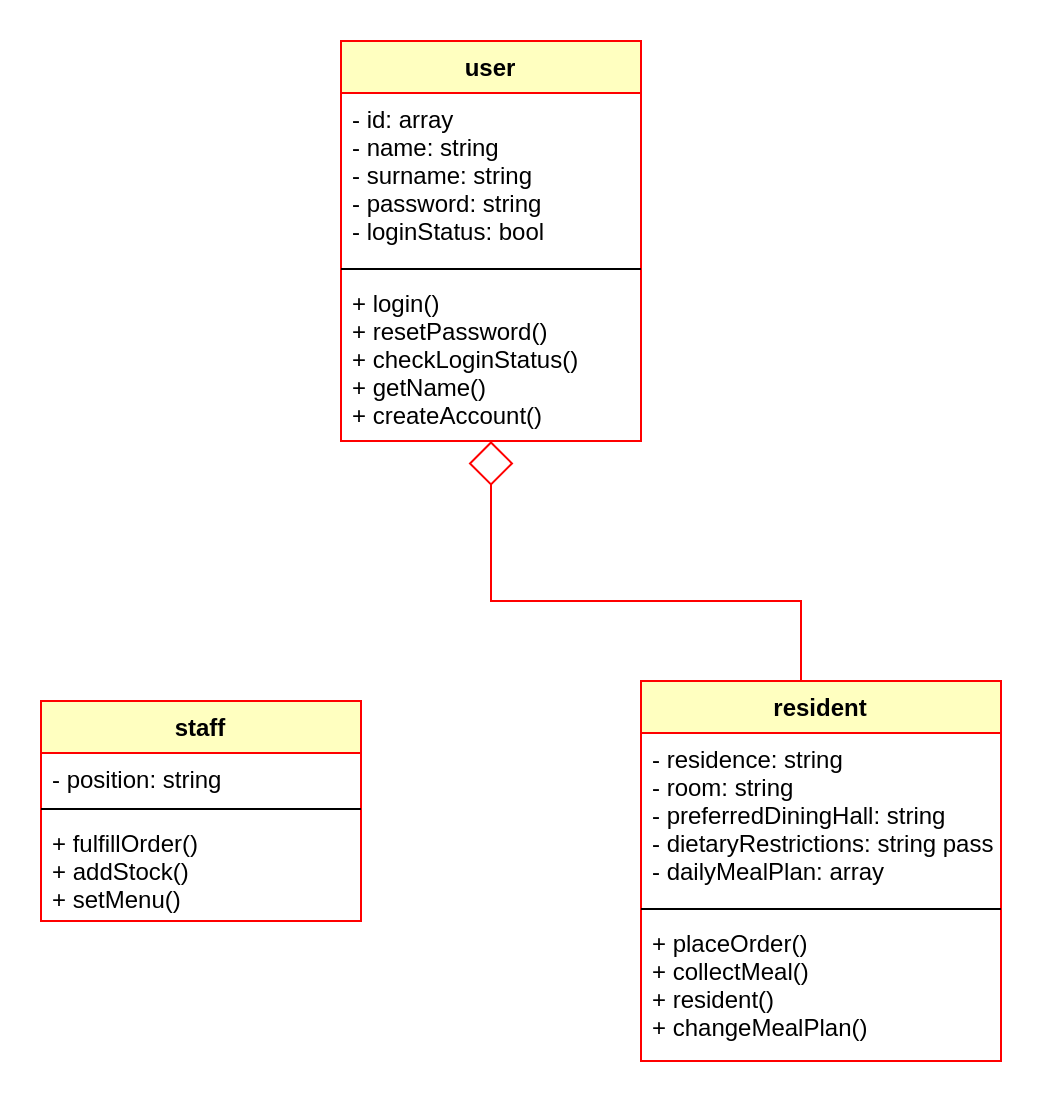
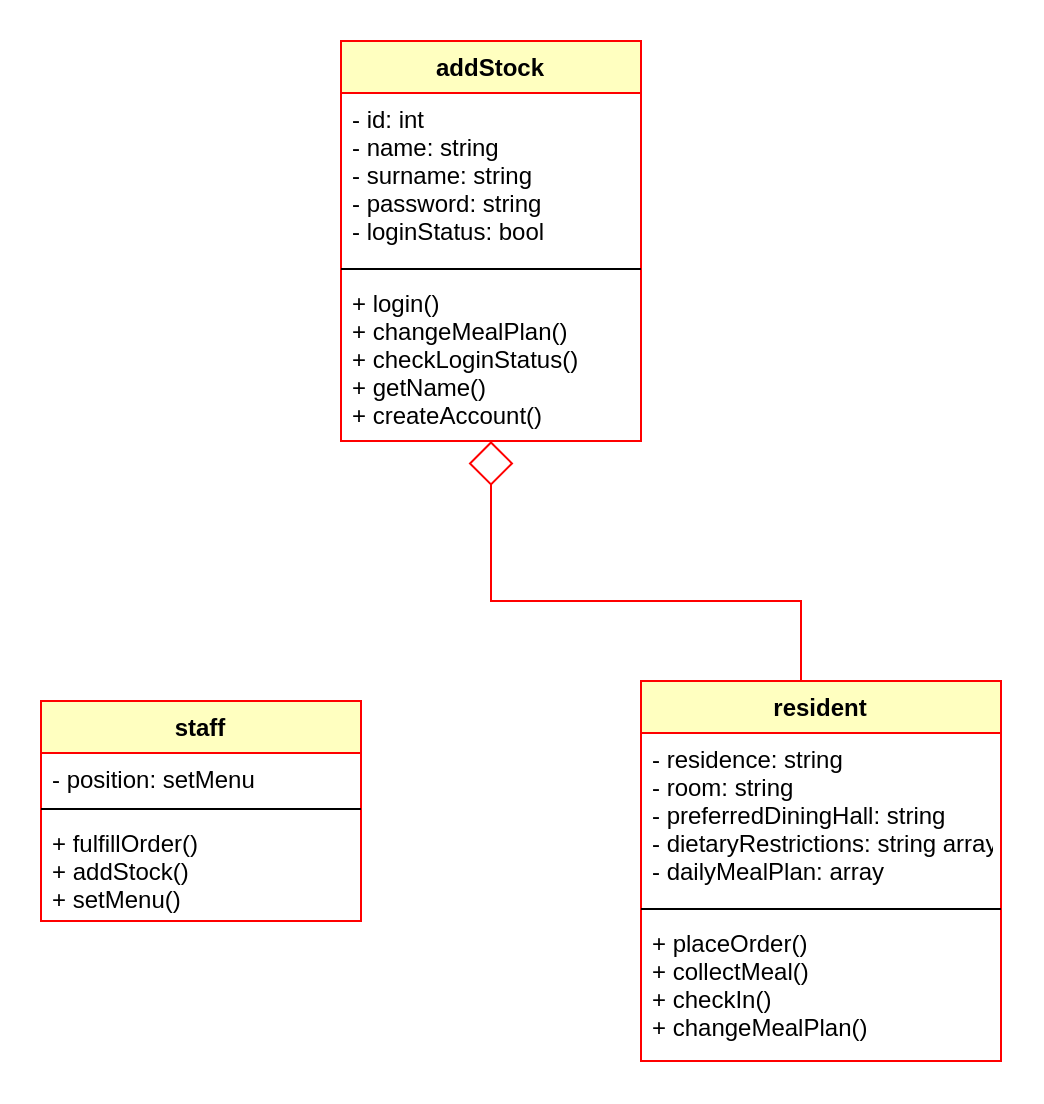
(490, 68) -> (490, 68)
(413, 120) -> (397, 120)
(403, 304) -> (403, 304)
(764, 760) -> (764, 760)
(154, 780) -> (164, 780)
(740, 944) -> (740, 944)
